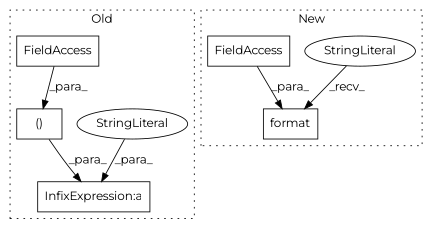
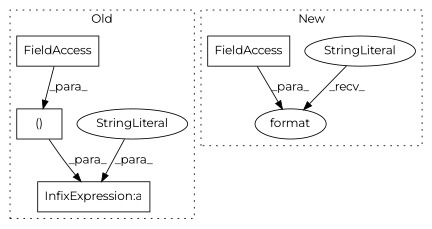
(291, 124) -> (291, 124)
